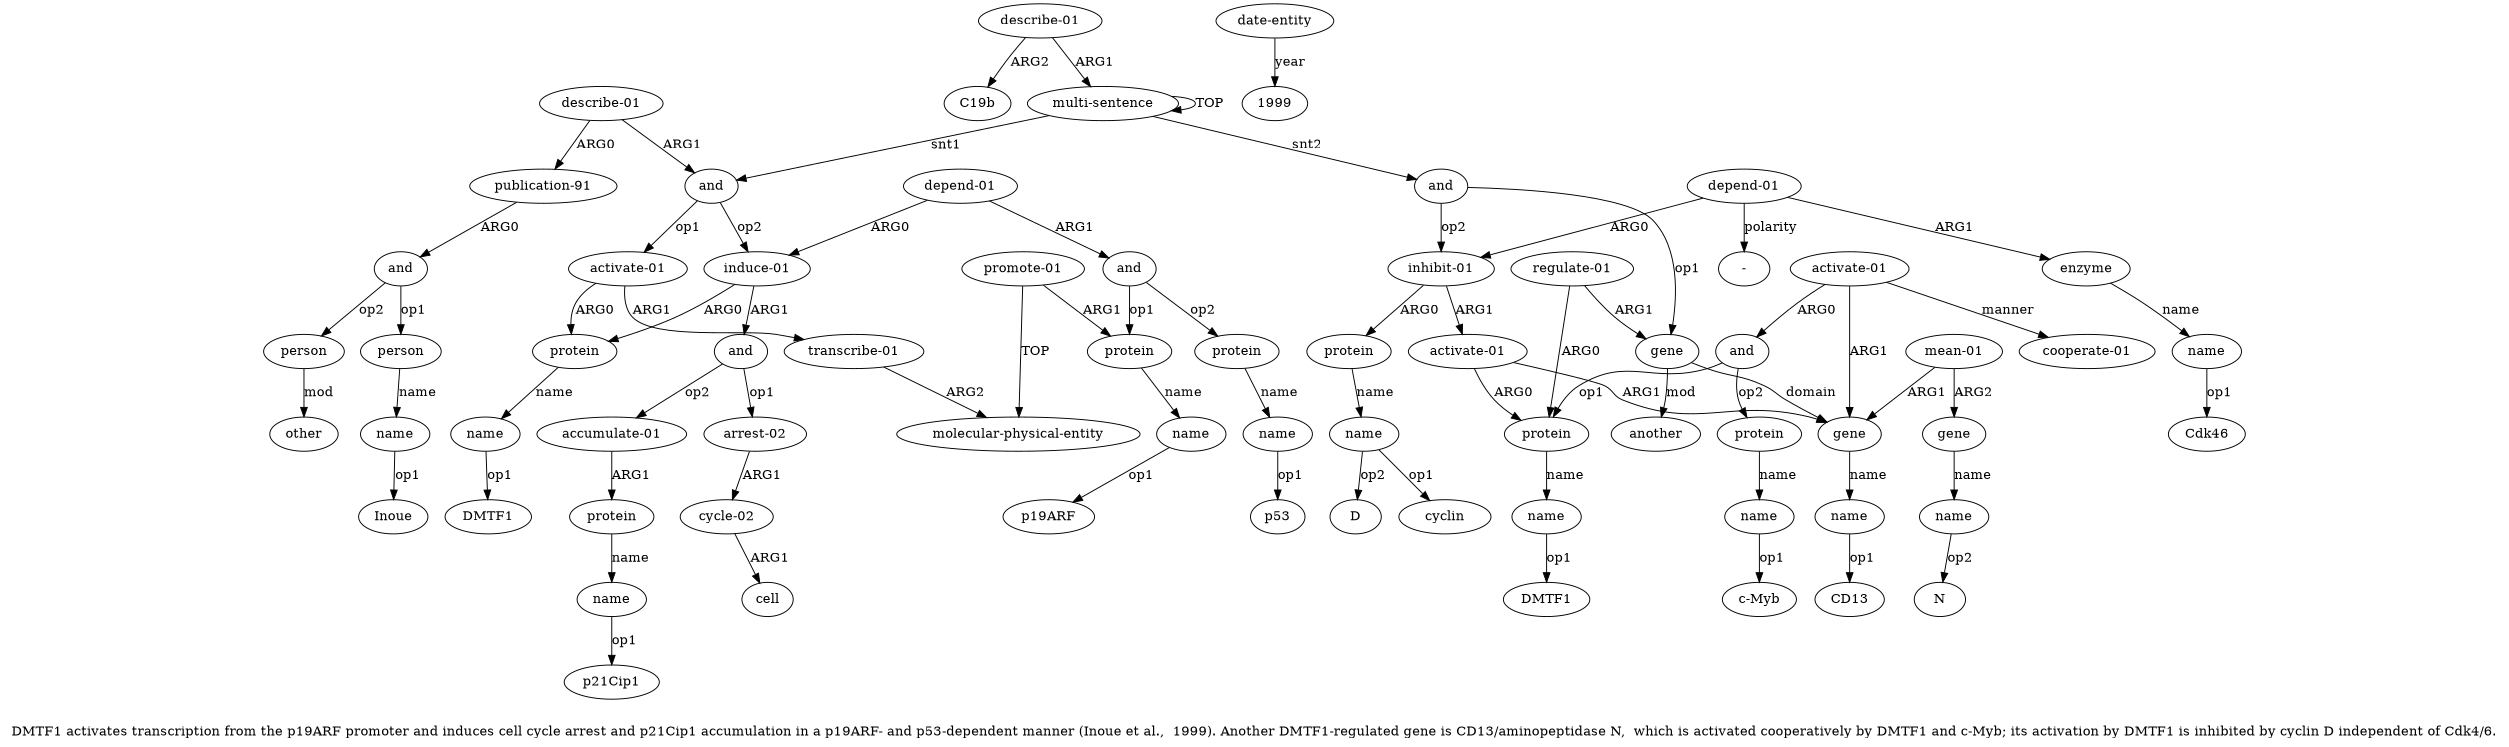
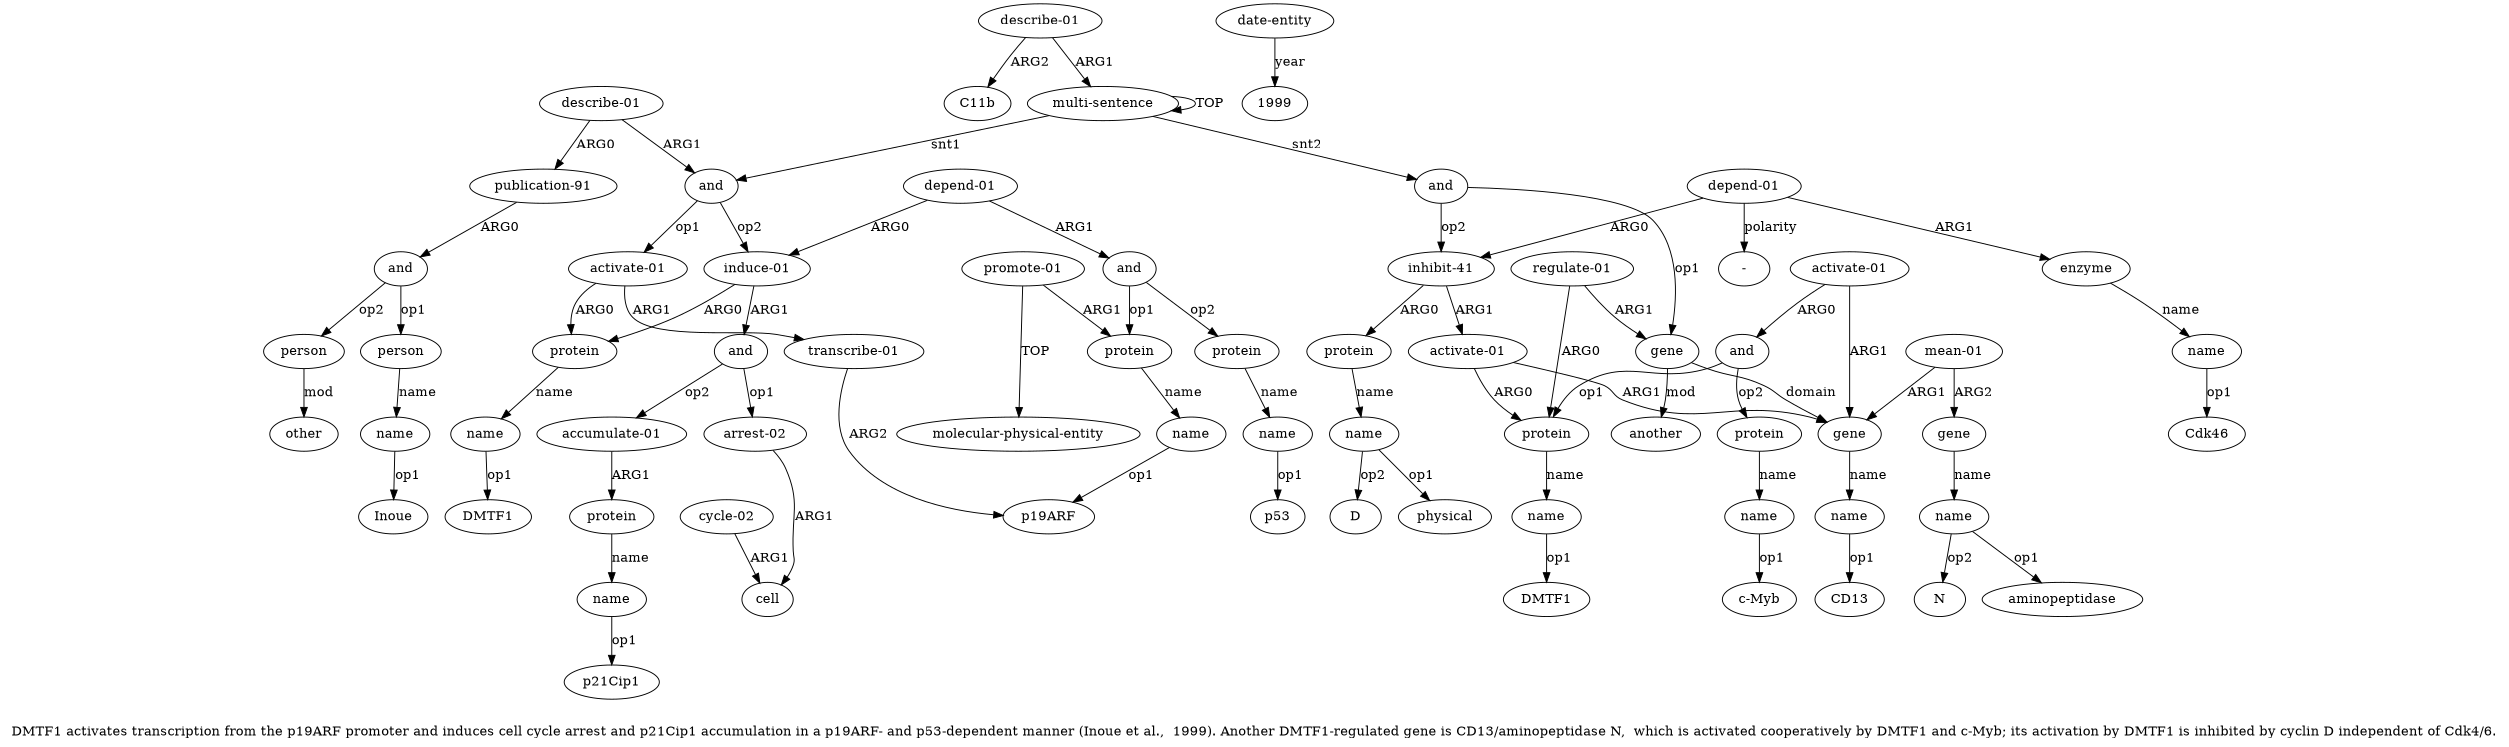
(978, 104) -> (978, 104)
(1441, 269) -> (1441, 269)
(2087, 352) -> none
(931, 390) -> (877, 478)
(743, 471) -> (794, 512)
(1445, 517) -> (1445, 517)
none -> (2062, 599)
